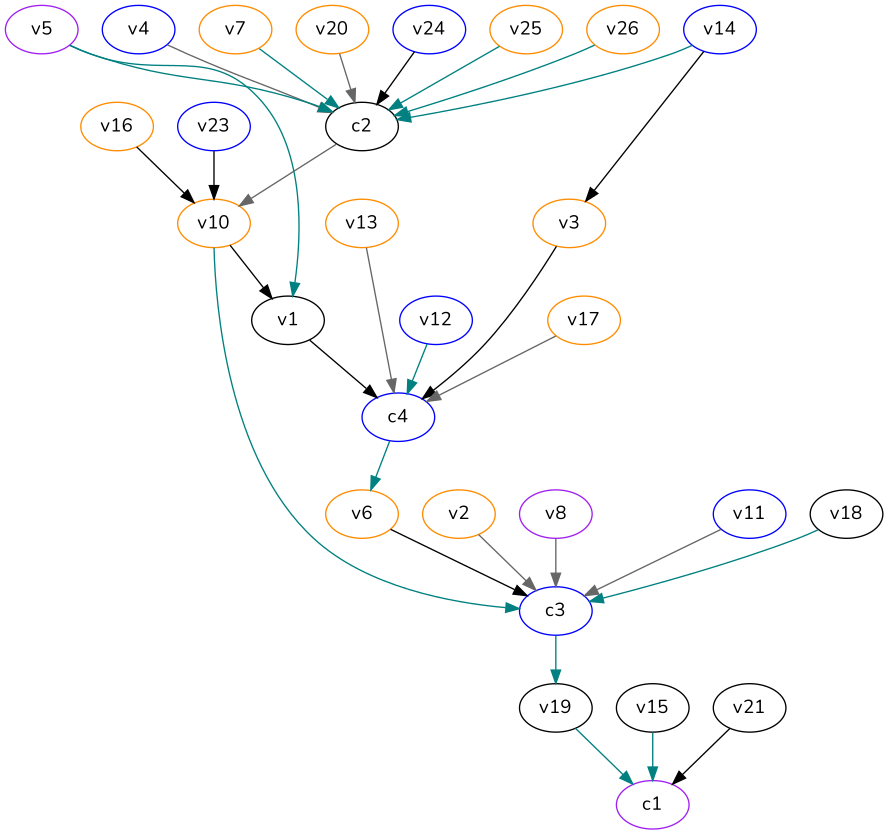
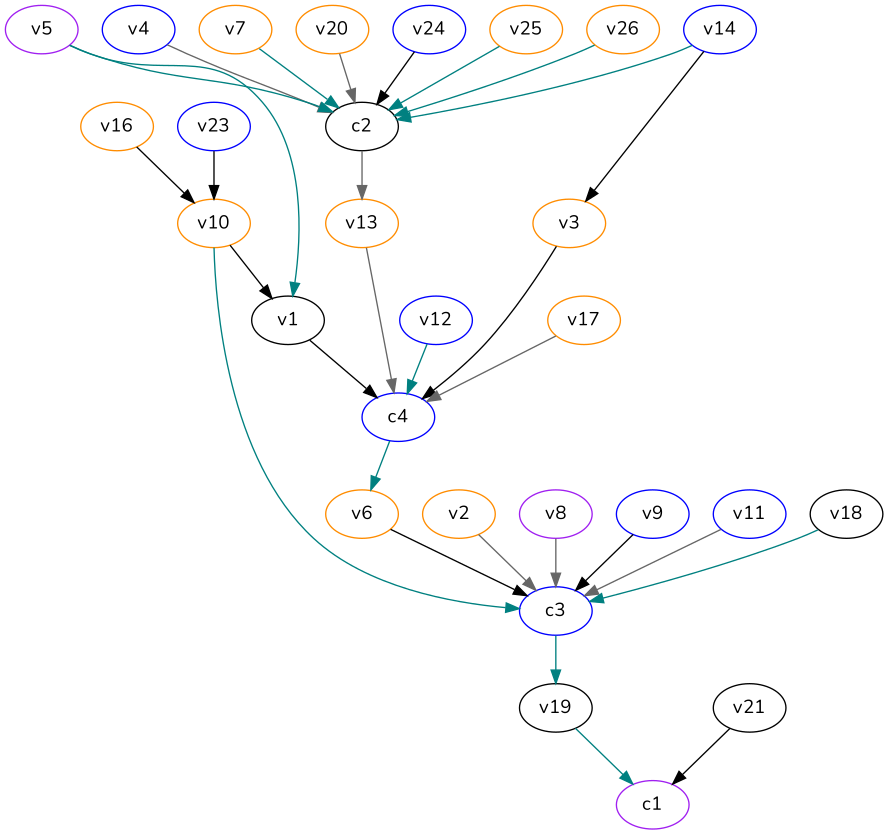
(302, 166) -> (362, 168)
none -> (653, 514)
(653, 708) -> none
